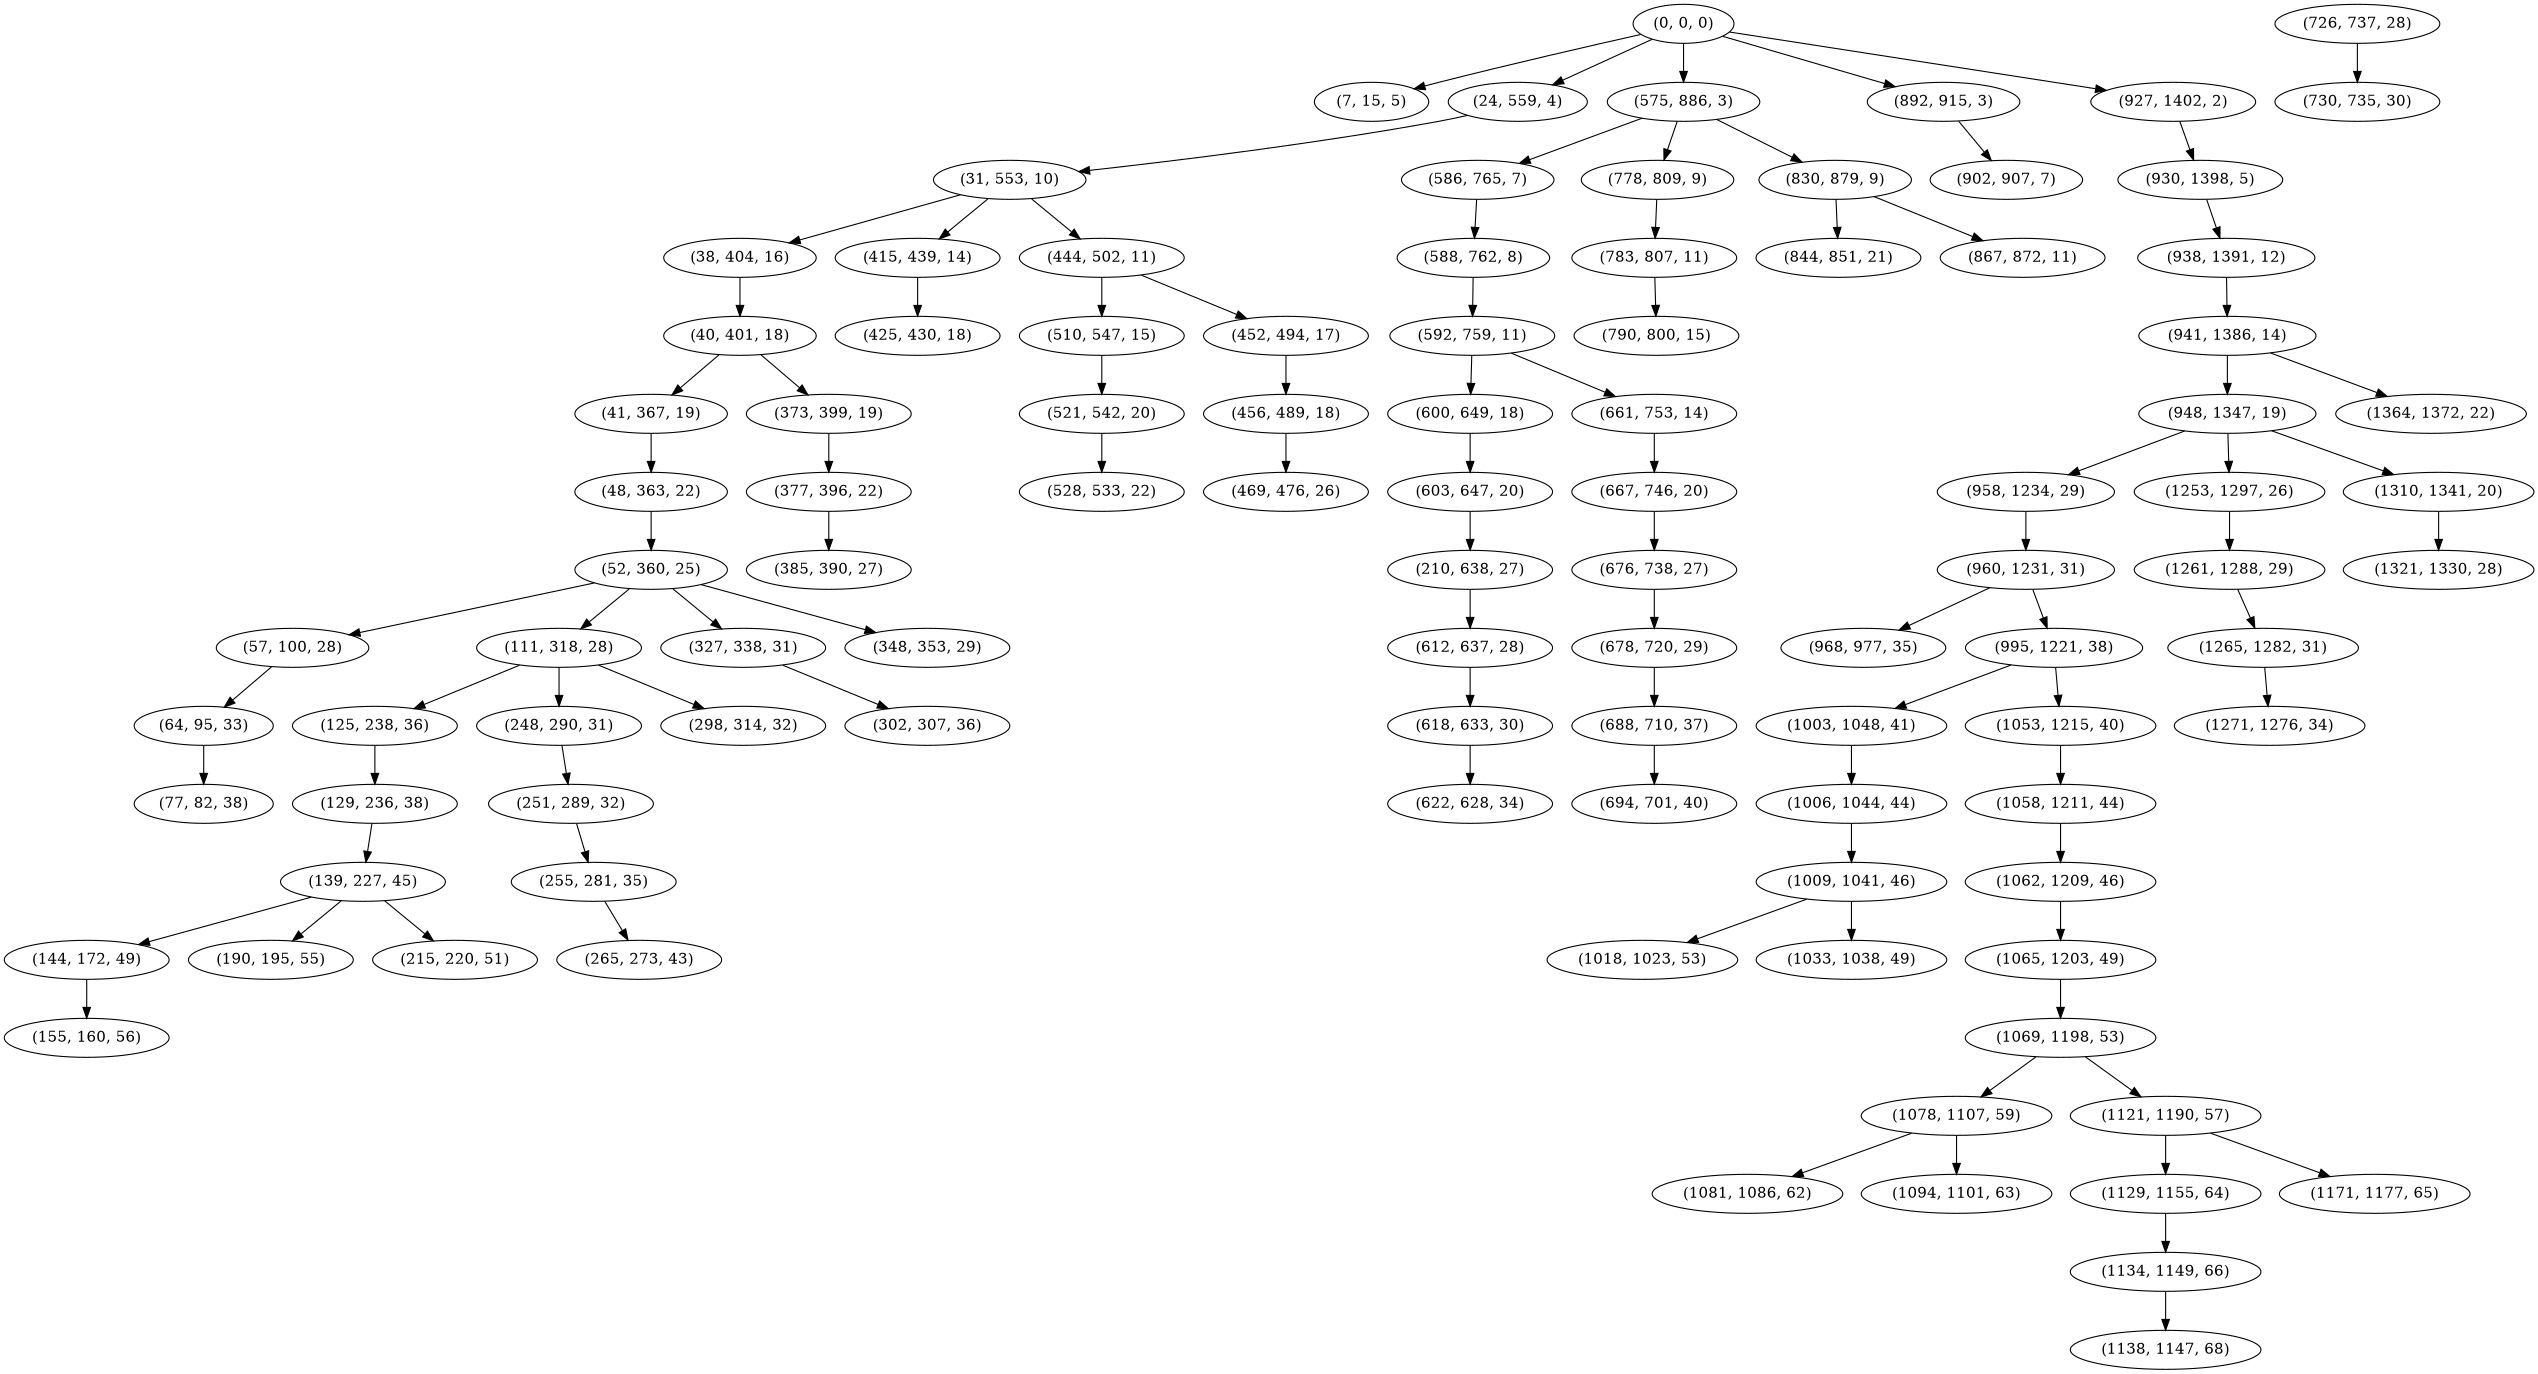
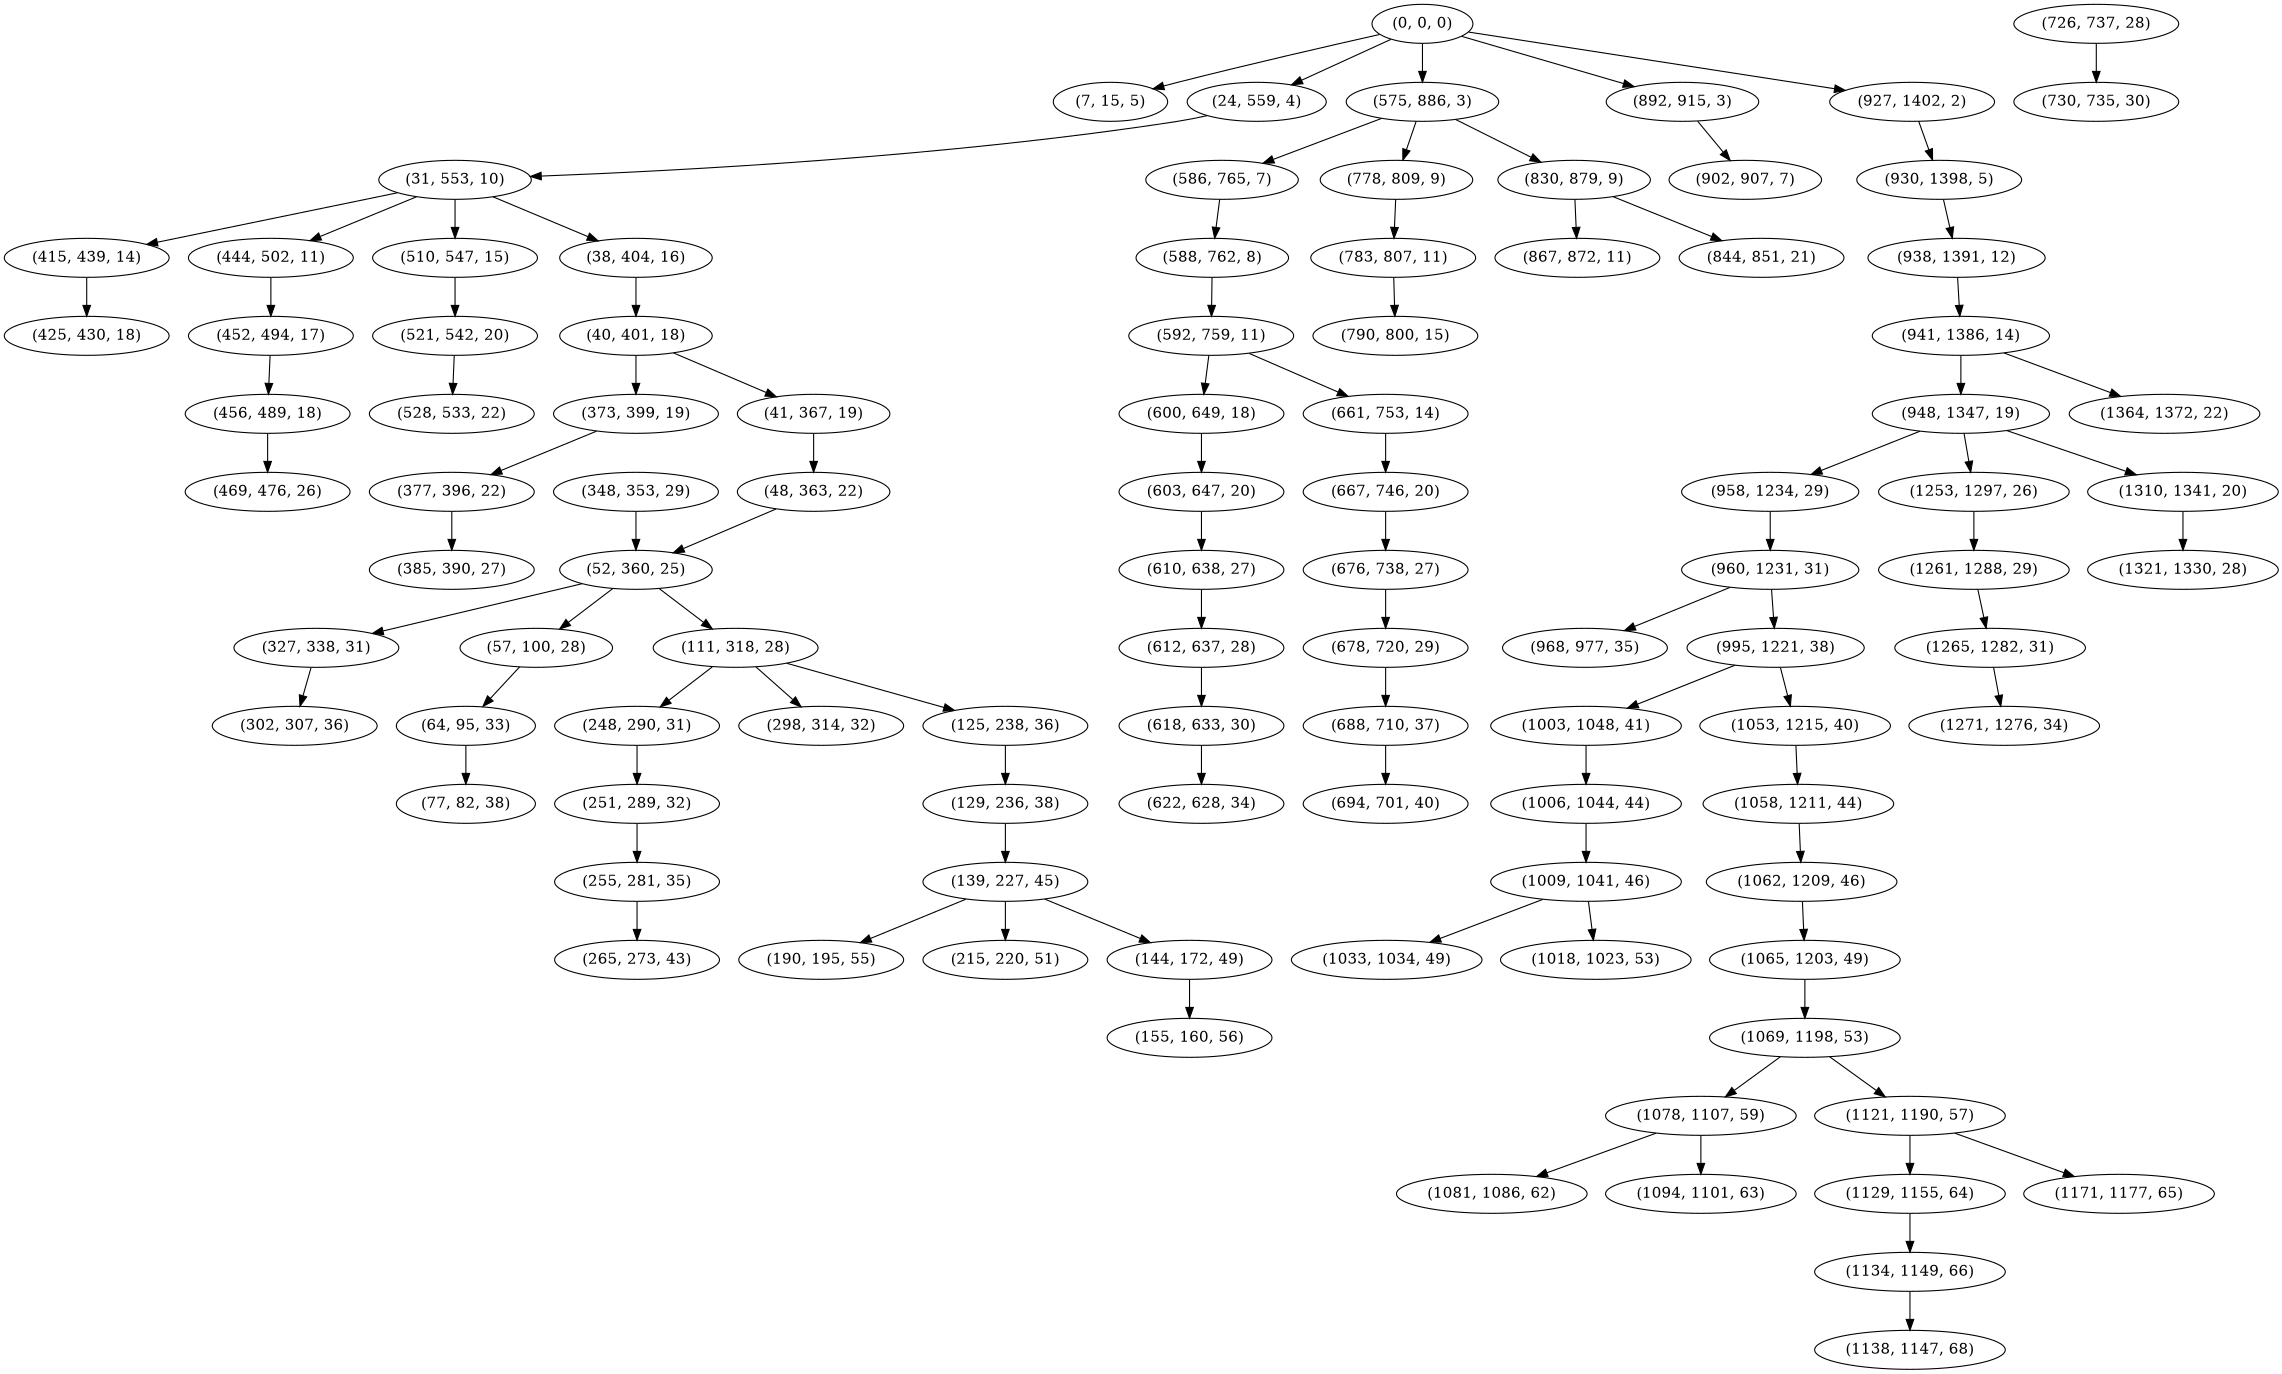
(1102, 292) -> (455, 214)
(1470, 570) -> (1201, 570)
(783, 607) -> (636, 526)
(1851, 960) -> (1387, 960)
